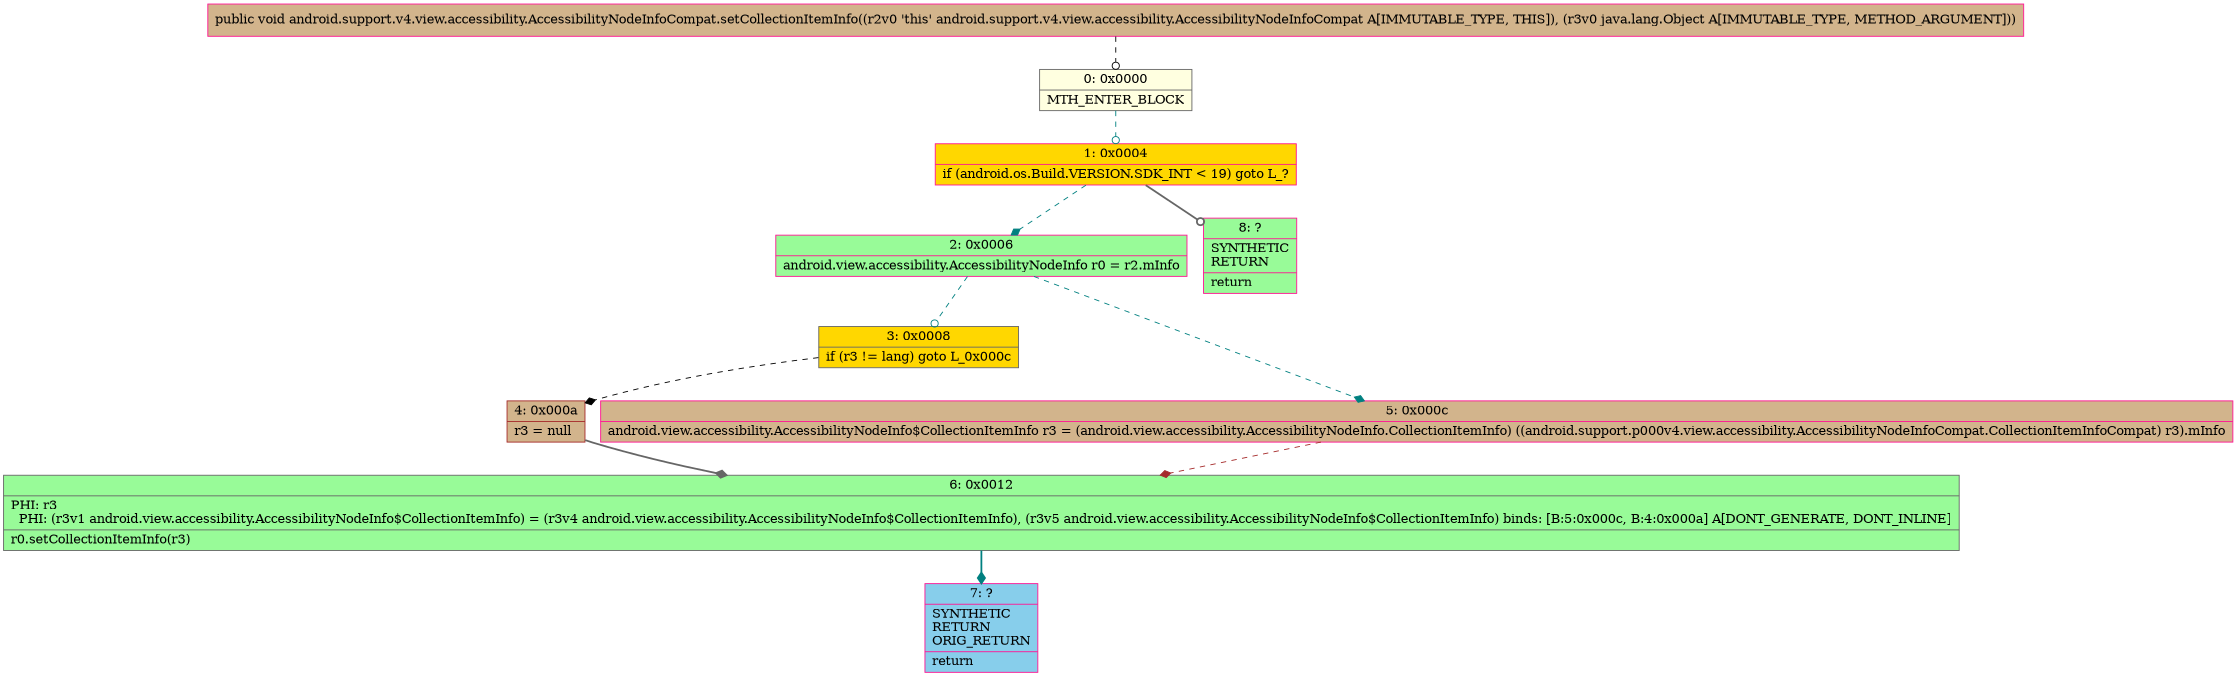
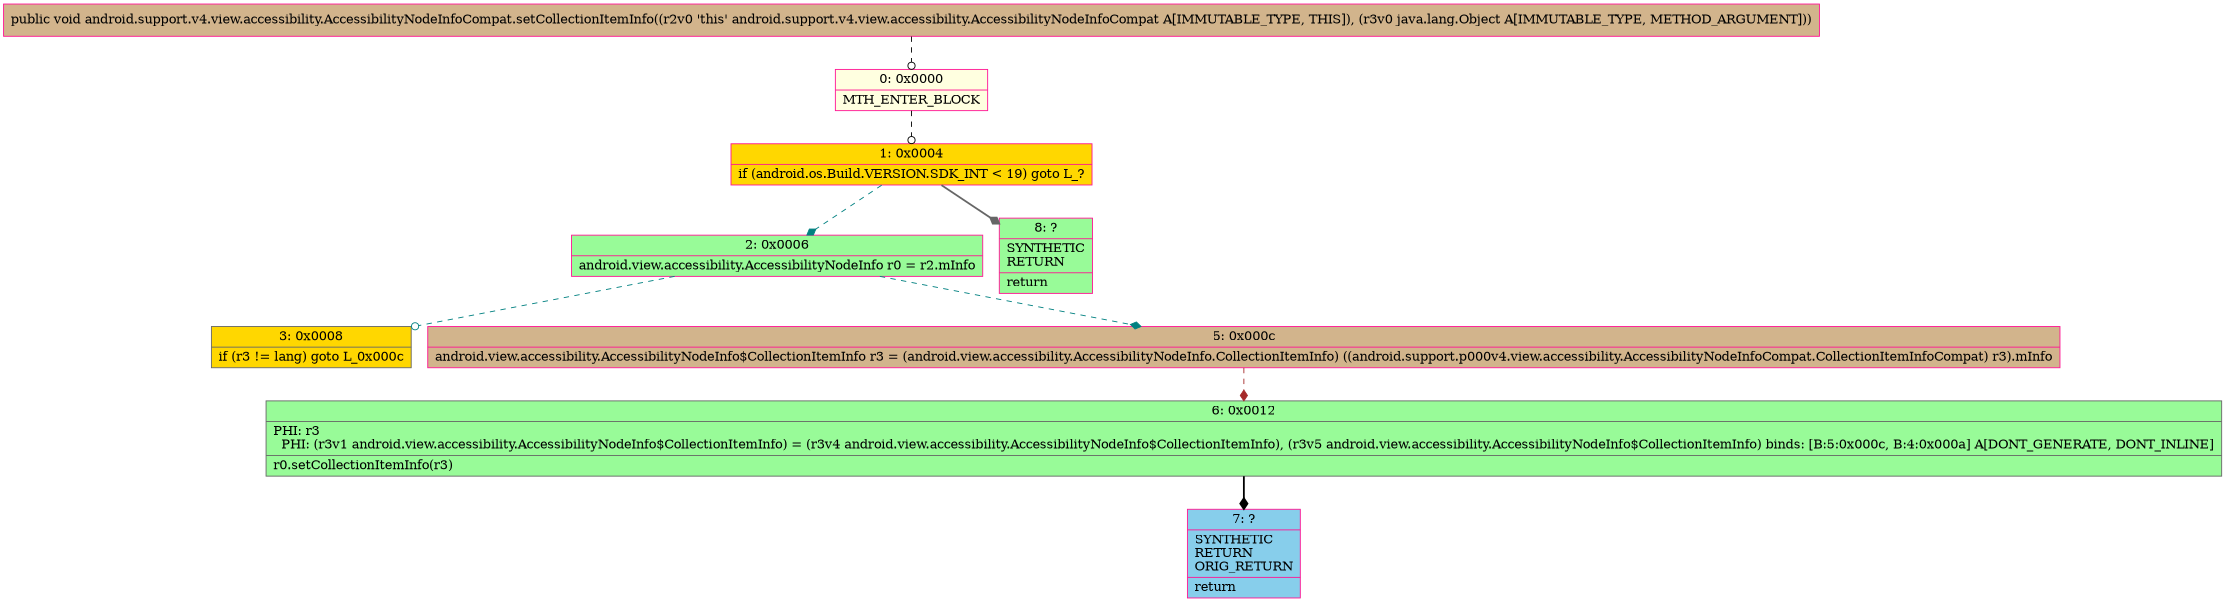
(1116, 90) -> (912, 90)
(1116, 124) -> (912, 124)
(1172, 202) -> (966, 201)
(546, 421) -> none
(981, 562) -> (1244, 487)
